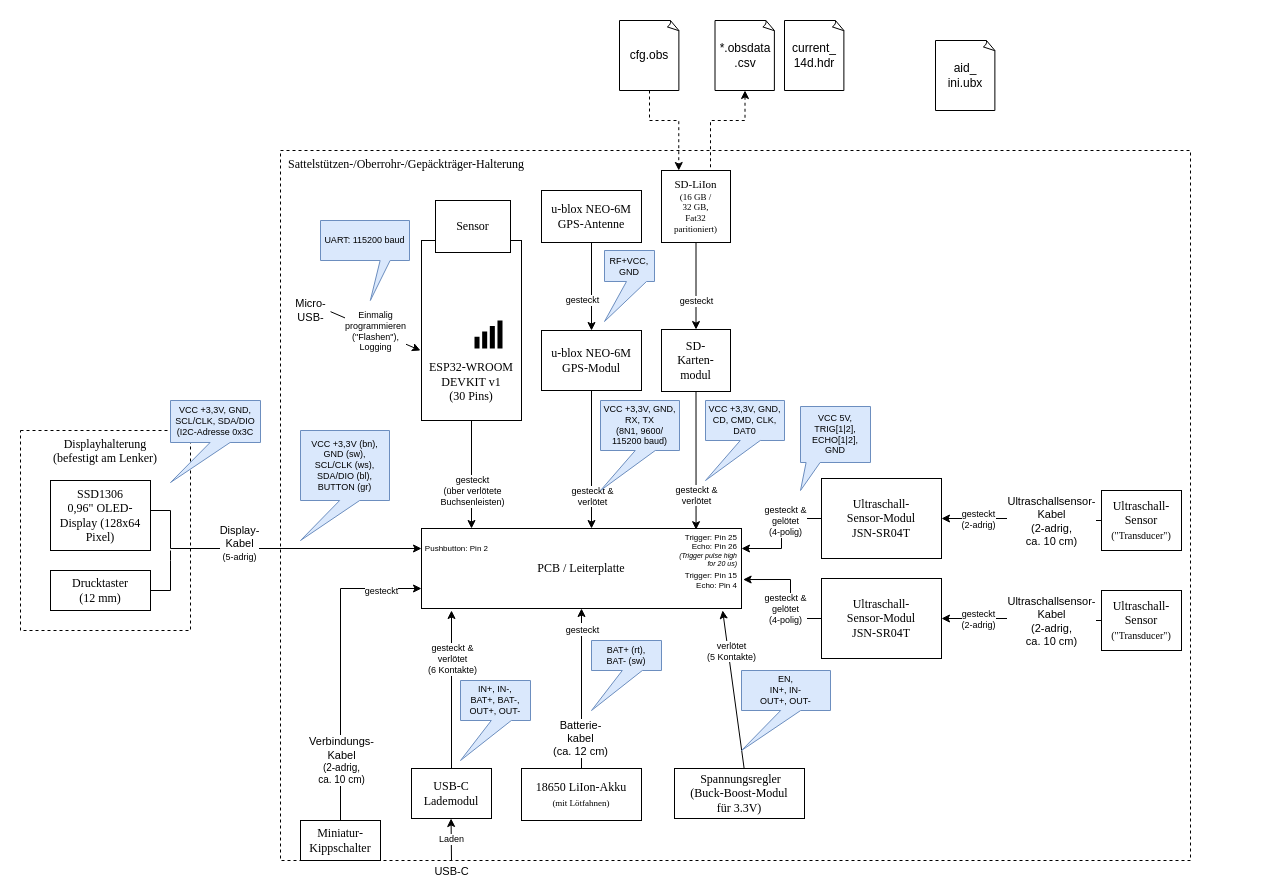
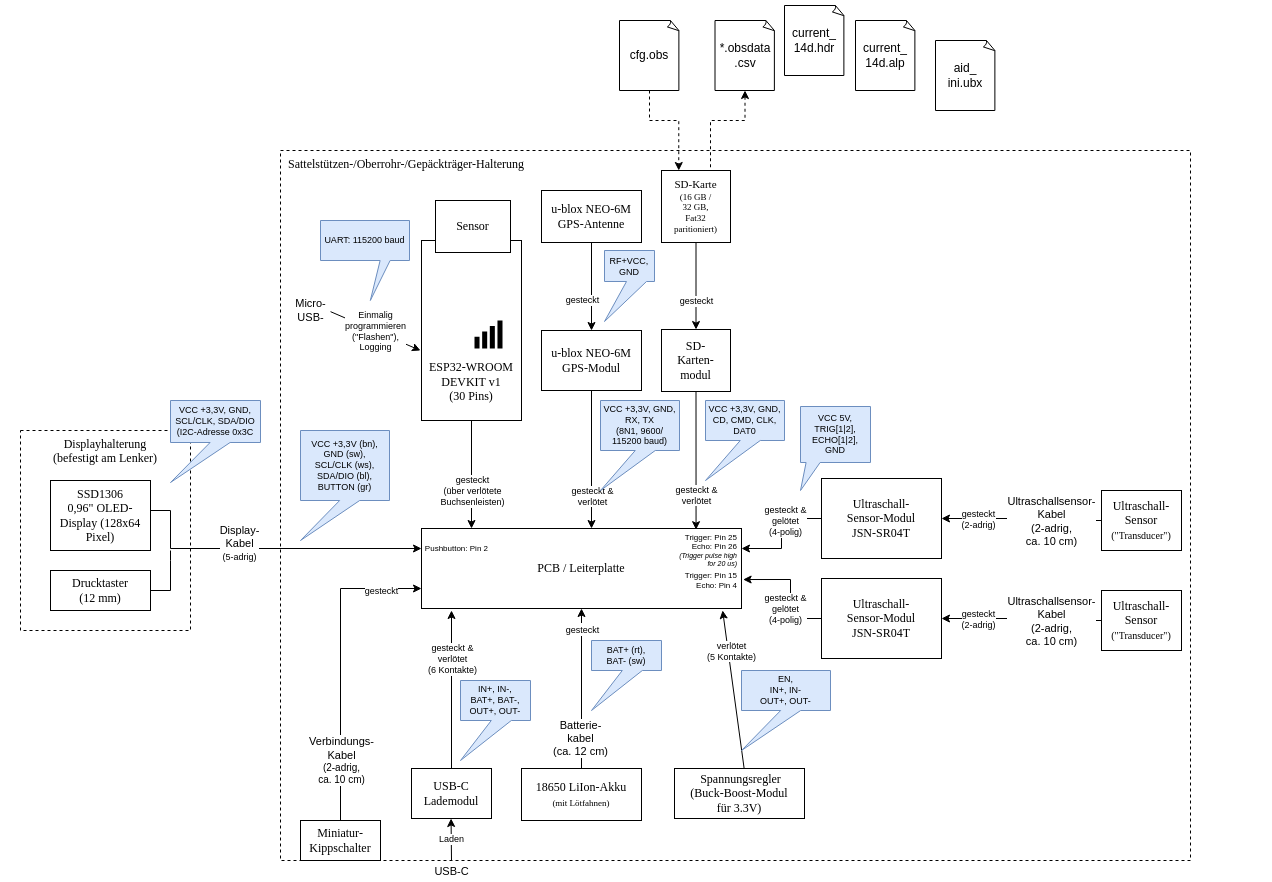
(815, 56) -> (815, 41)
none -> (886, 56)
(696, 207) -> (696, 207)
